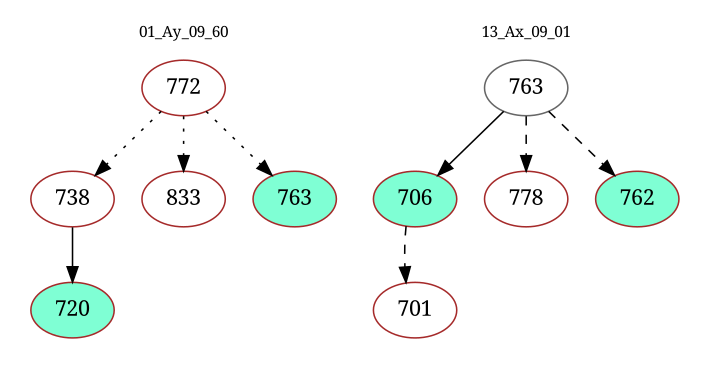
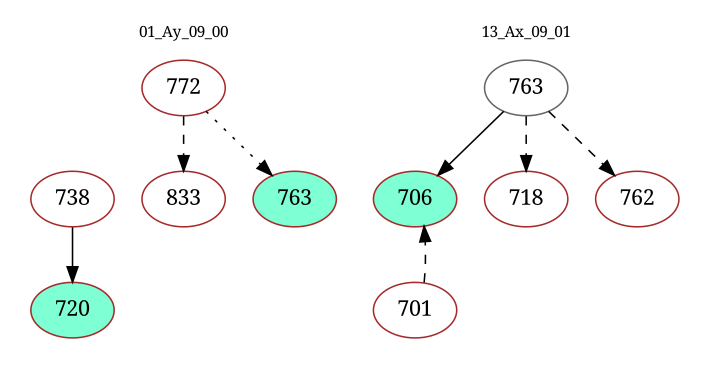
(184, 33) -> (184, 33)
(184, 136) -> (184, 136)
(134, 138) -> none
(526, 199) -> (526, 199)
(637, 199) -> (637, 199)
(405, 247) -> (425, 262)
